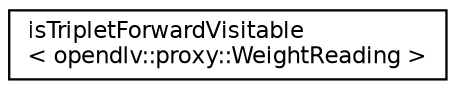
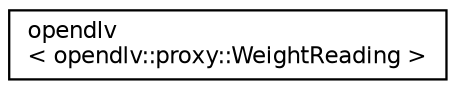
(228, 45) -> (228, 45)
